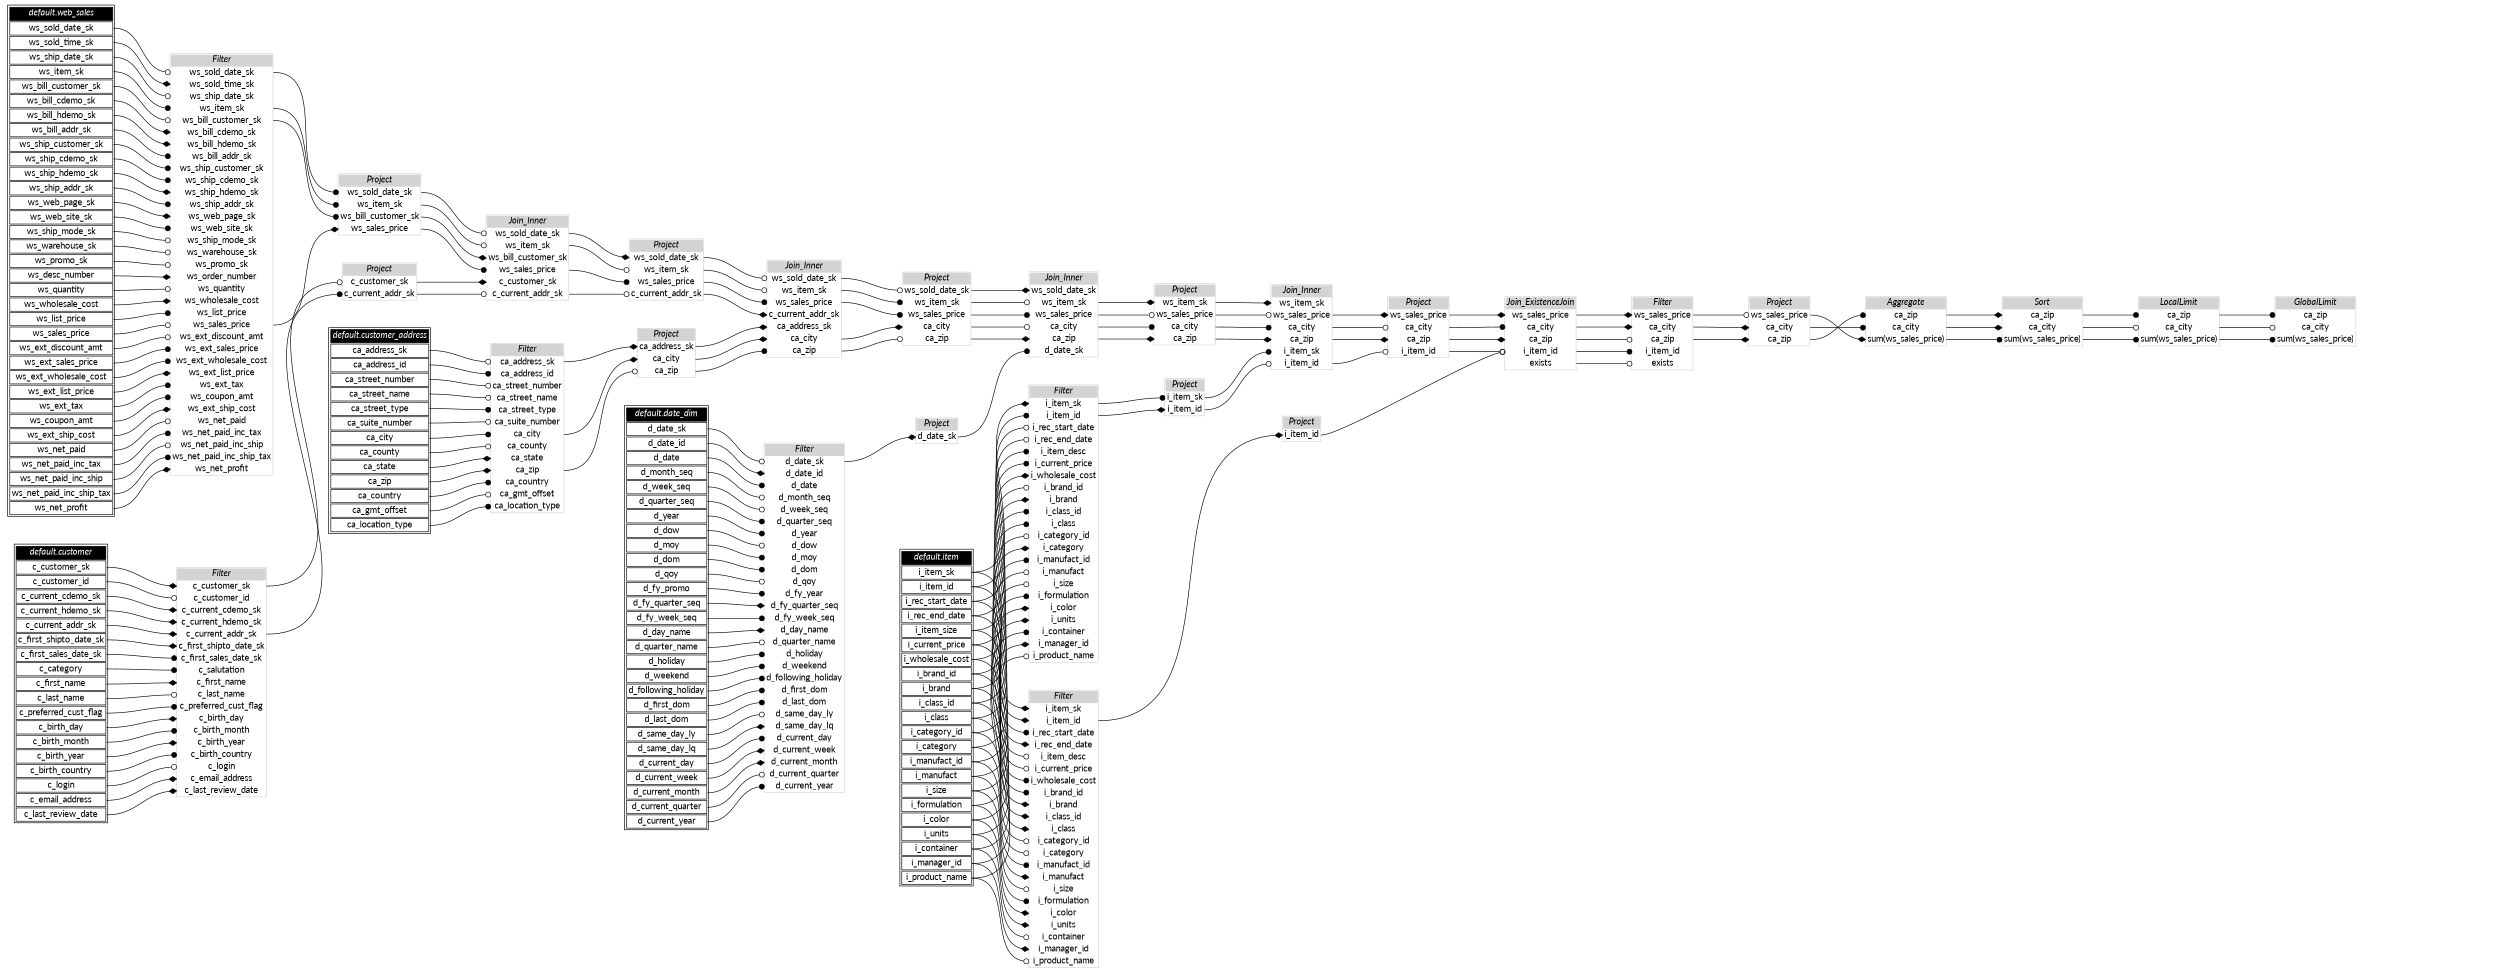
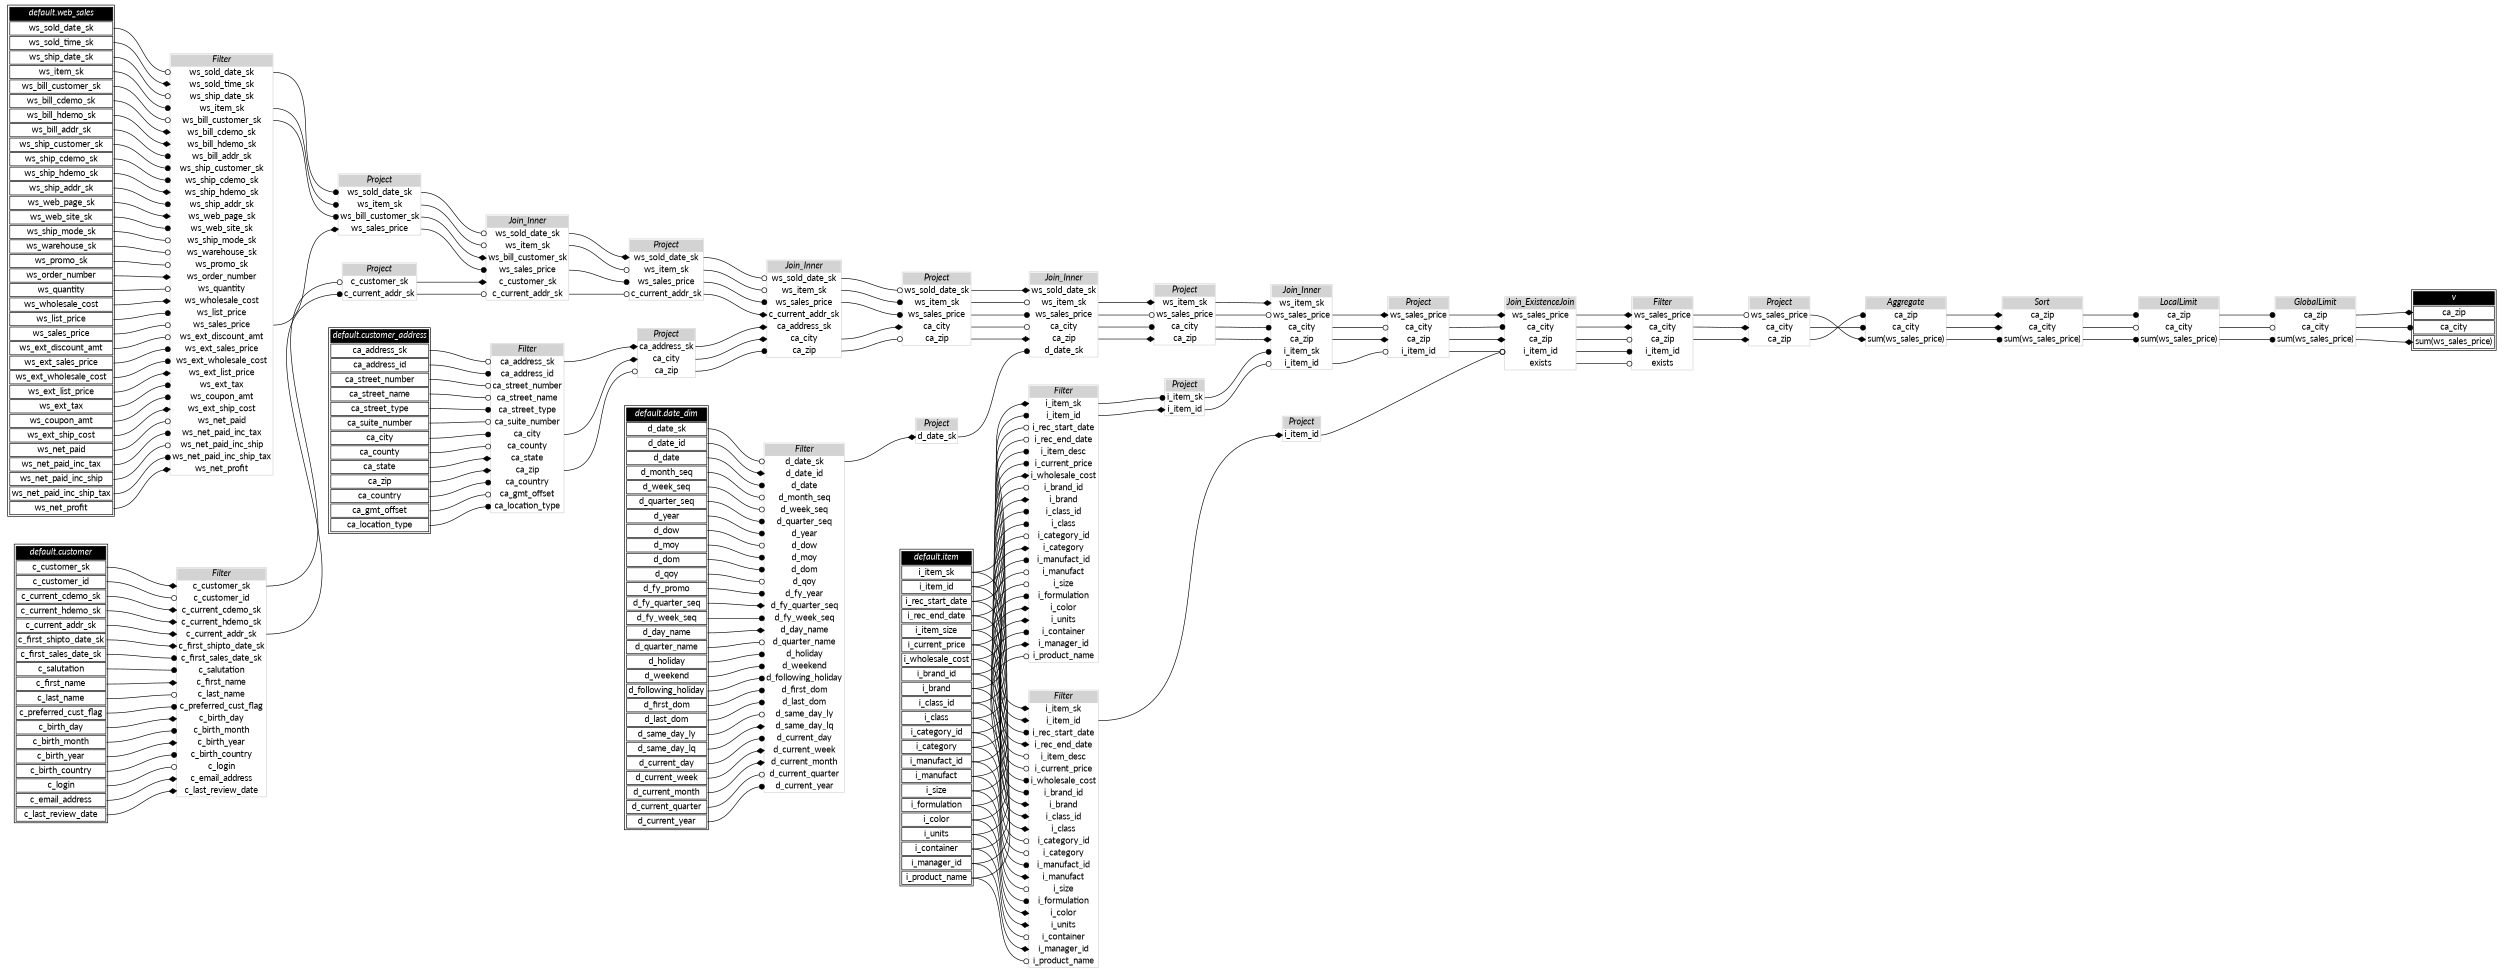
(61, 275) -> (61, 275)
none -> (2454, 320)
(61, 669) -> (61, 669)
